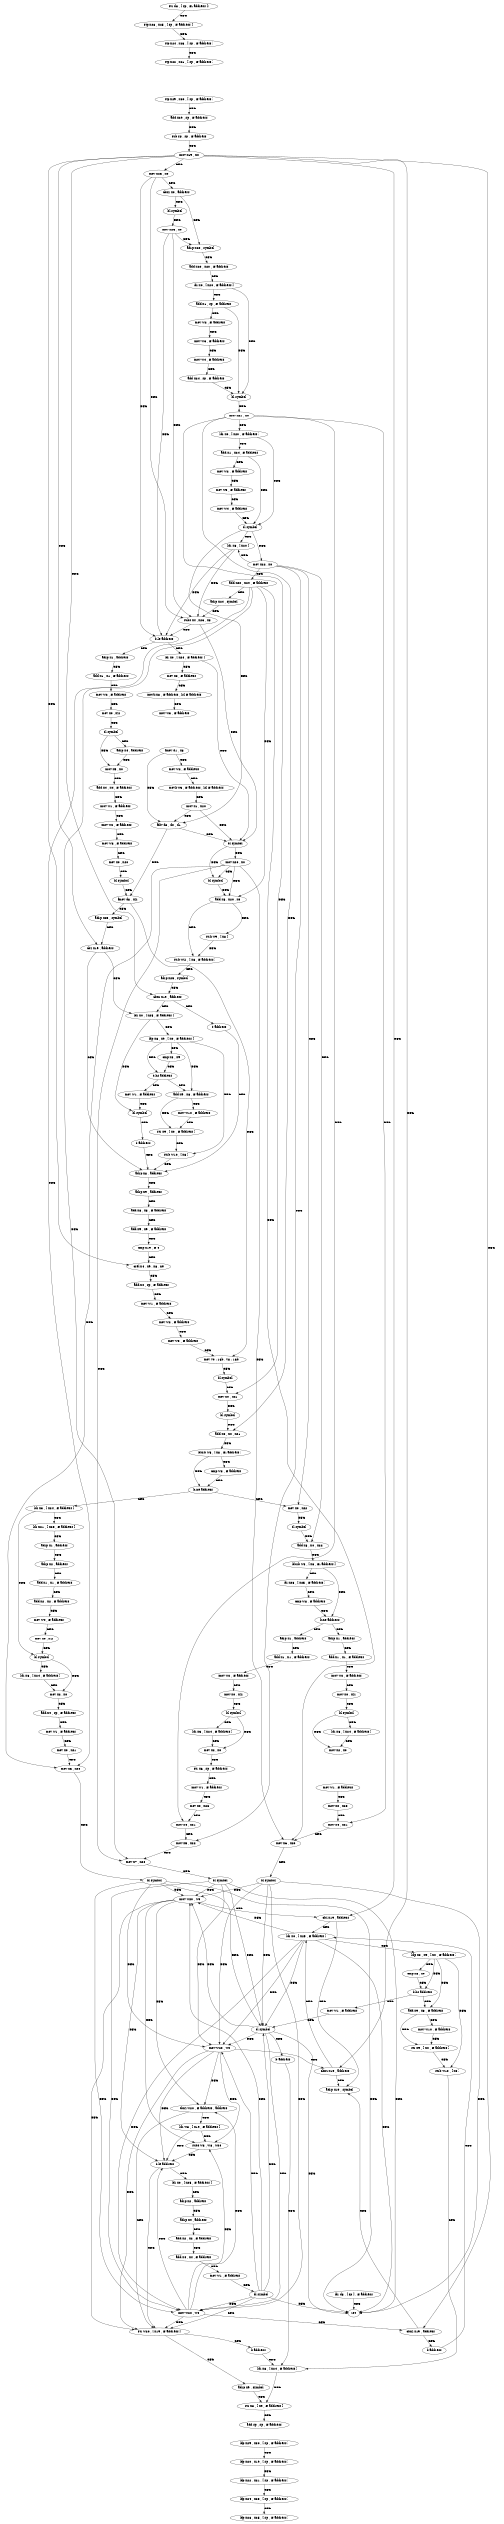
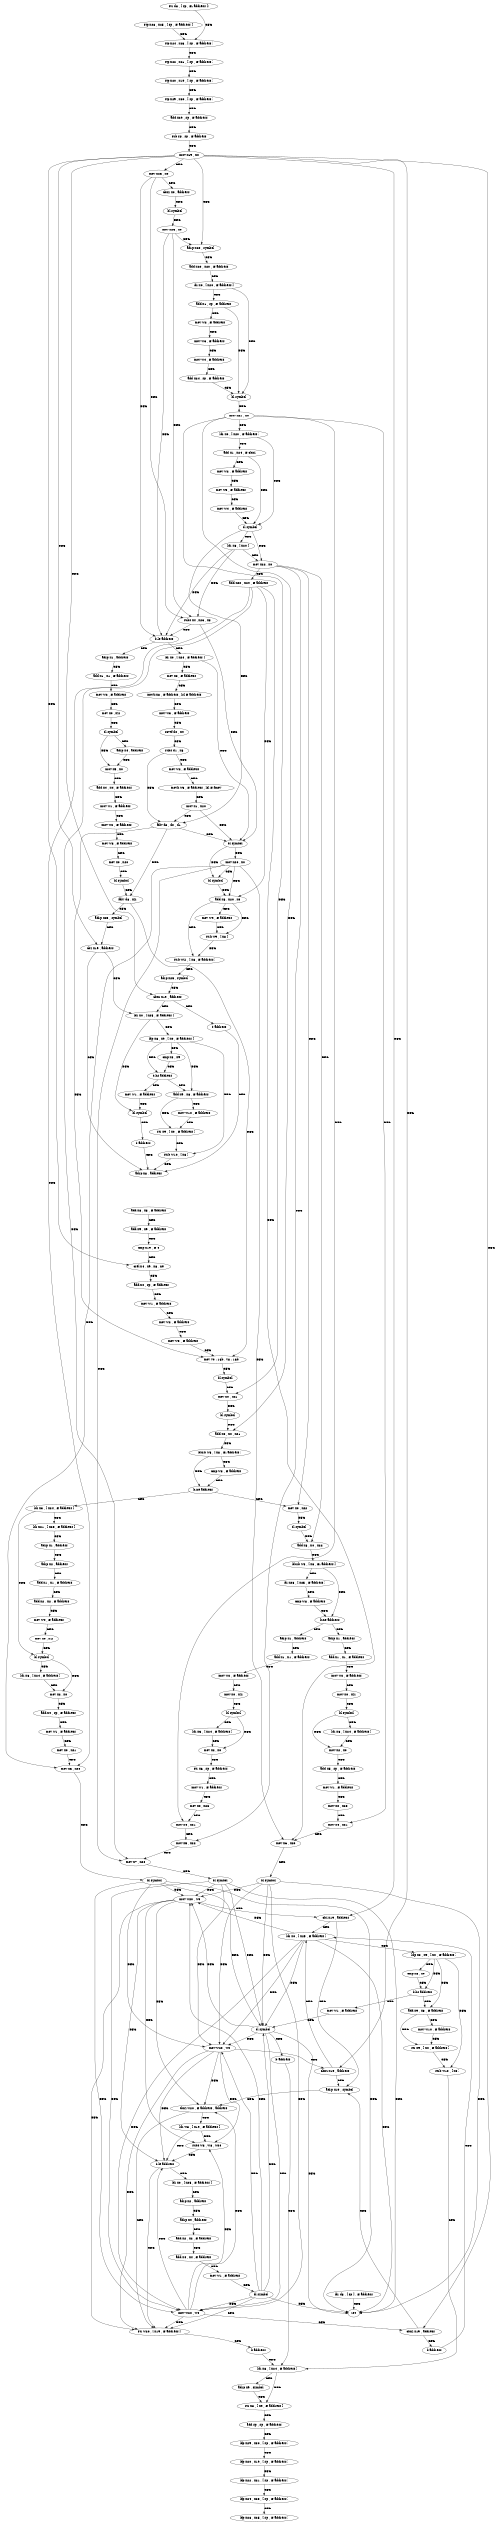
(180, 15) -> (205, 24)
none -> (189, 81)
(193, 127) -> (193, 127)
(192, 218) -> (203, 199)
(240, 453) -> (240, 453)
(243, 559) -> (249, 555)
(224, 602) -> none
none -> (174, 732)
(174, 751) -> (174, 751)
(196, 788) -> (196, 788)
(128, 900) -> (128, 900)
none -> (217, 918)
(312, 1039) -> (312, 1039)
none -> (74, 1099)
(149, 1192) -> none
none -> (338, 1769)
none -> (270, 2094)
(204, 2359) -> (265, 2378)
none -> (264, 2433)
